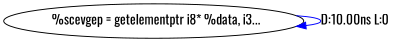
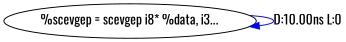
(154, 21) -> (130, 21)
